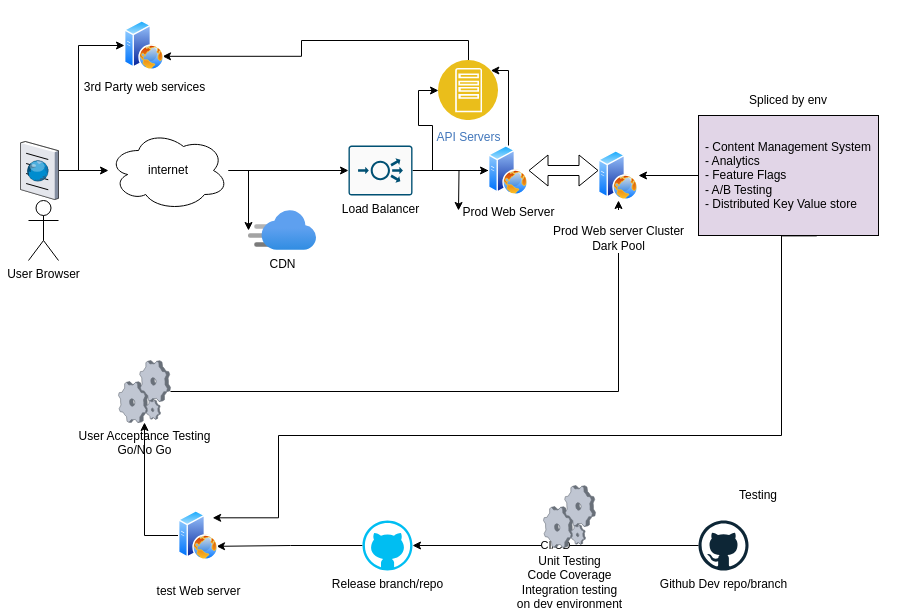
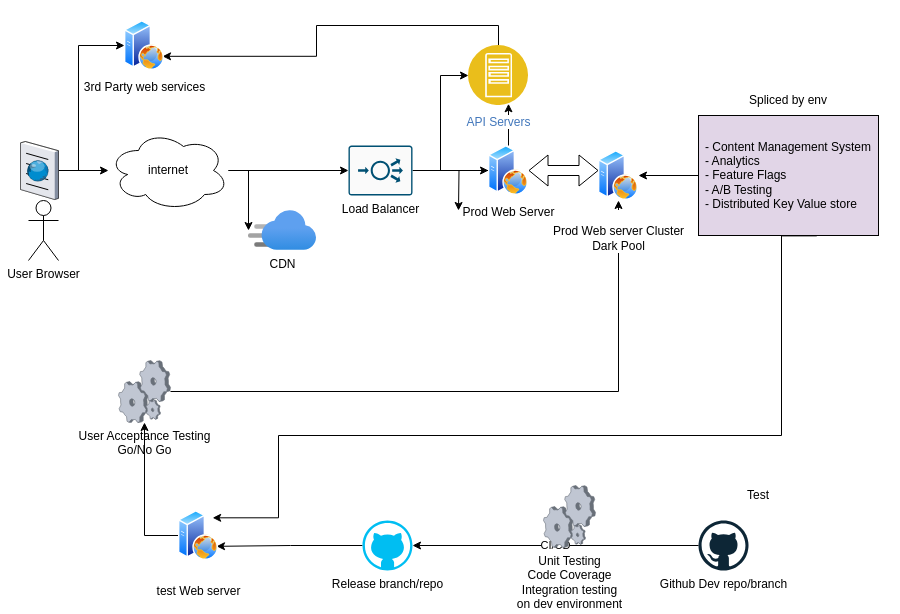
(469, 91) -> (499, 76)
(759, 496) -> (759, 496)
